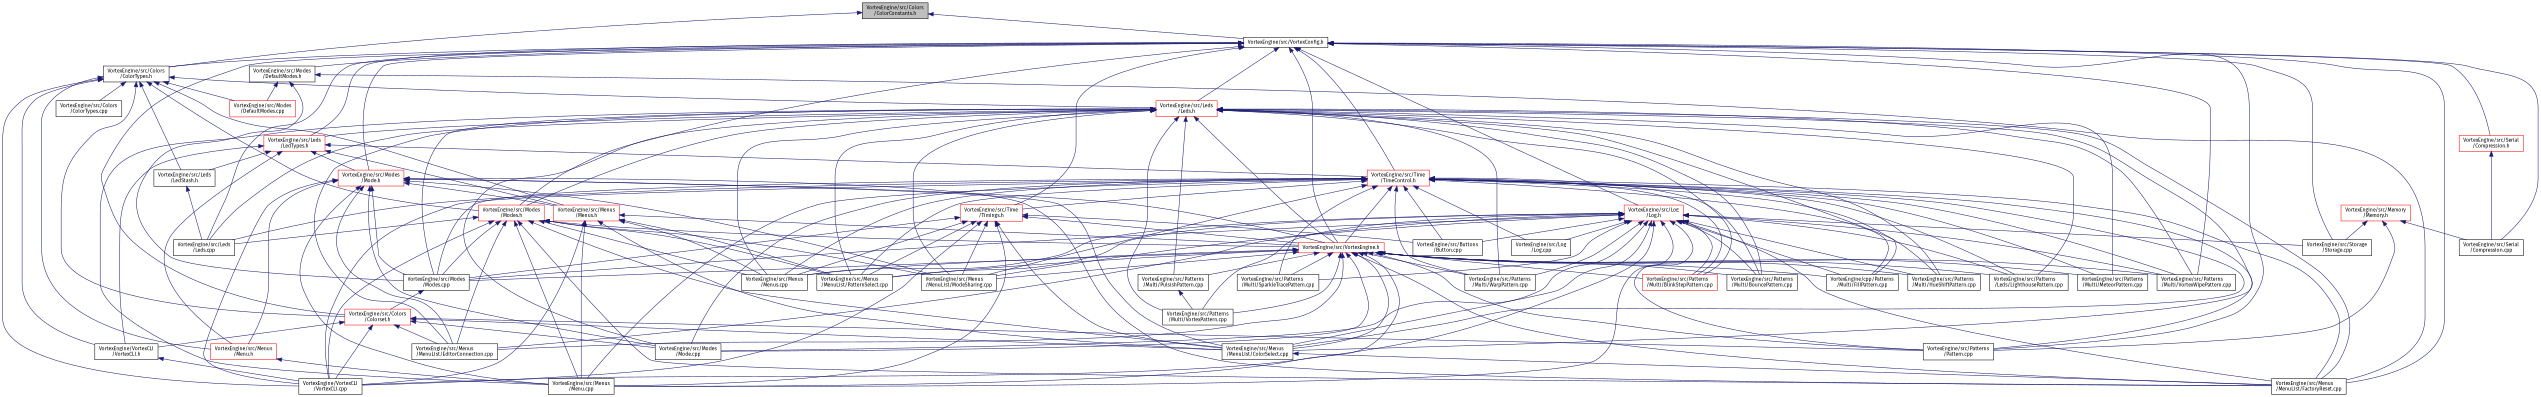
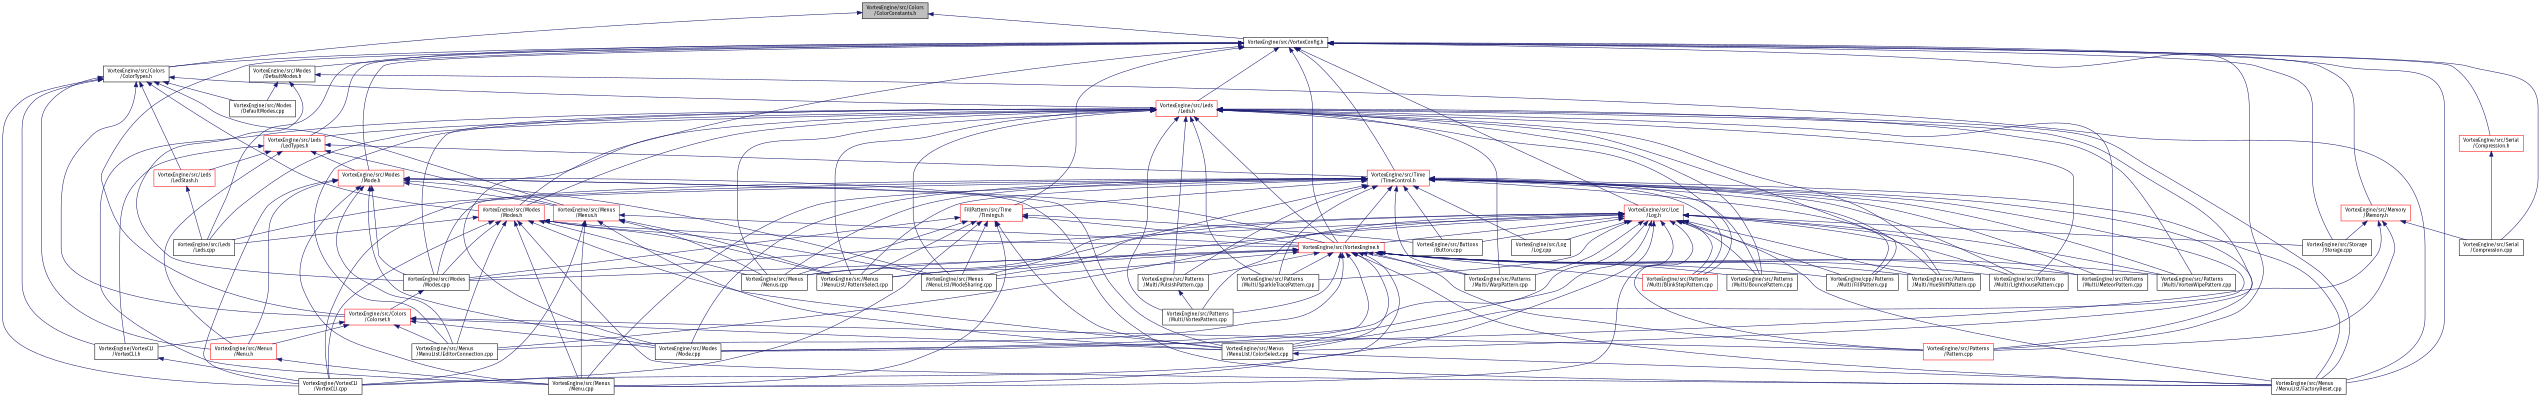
(1858, 62) -> (1906, 47)
(89, 109) -> none
(263, 109) -> (263, 109)
(184, 178) -> (184, 178)
none -> (1206, 210)
(991, 213) -> (991, 213)
none -> (1284, 218)
none -> (1494, 231)
none -> (1894, 235)
(2029, 282) -> (2029, 282)
none -> (1570, 333)
(1958, 352) -> (1958, 352)
(353, 354) -> (308, 335)
